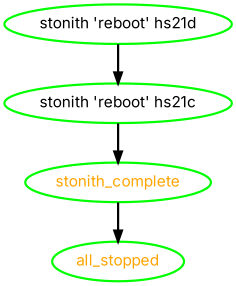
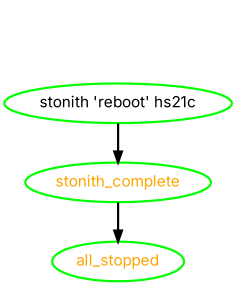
(118, 24) -> none
